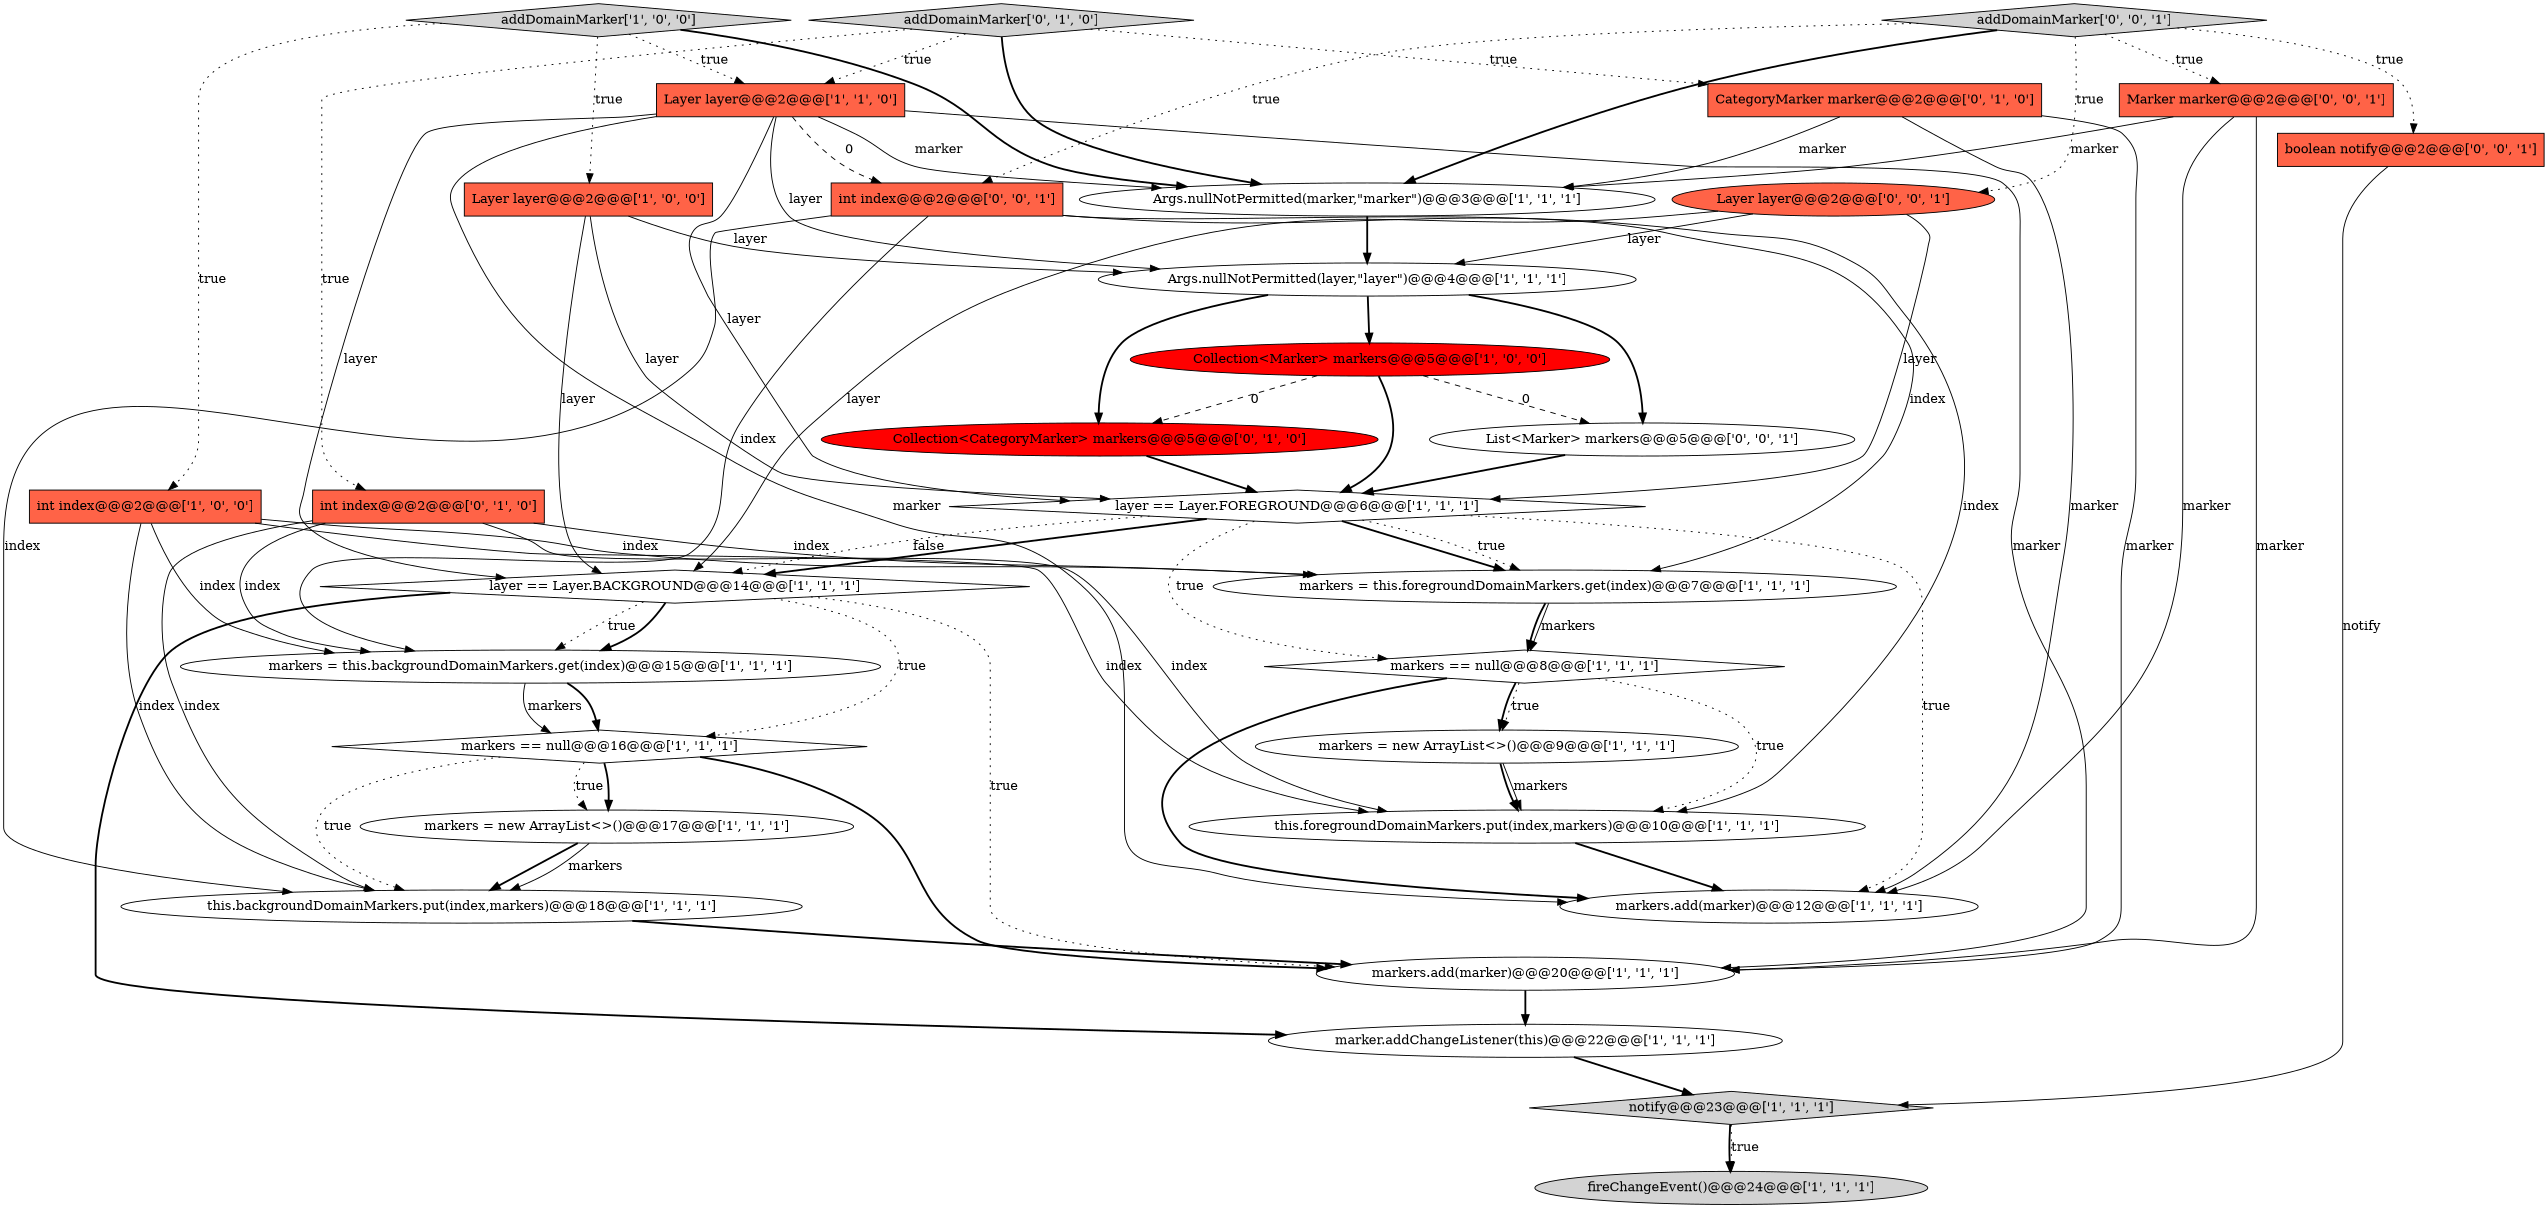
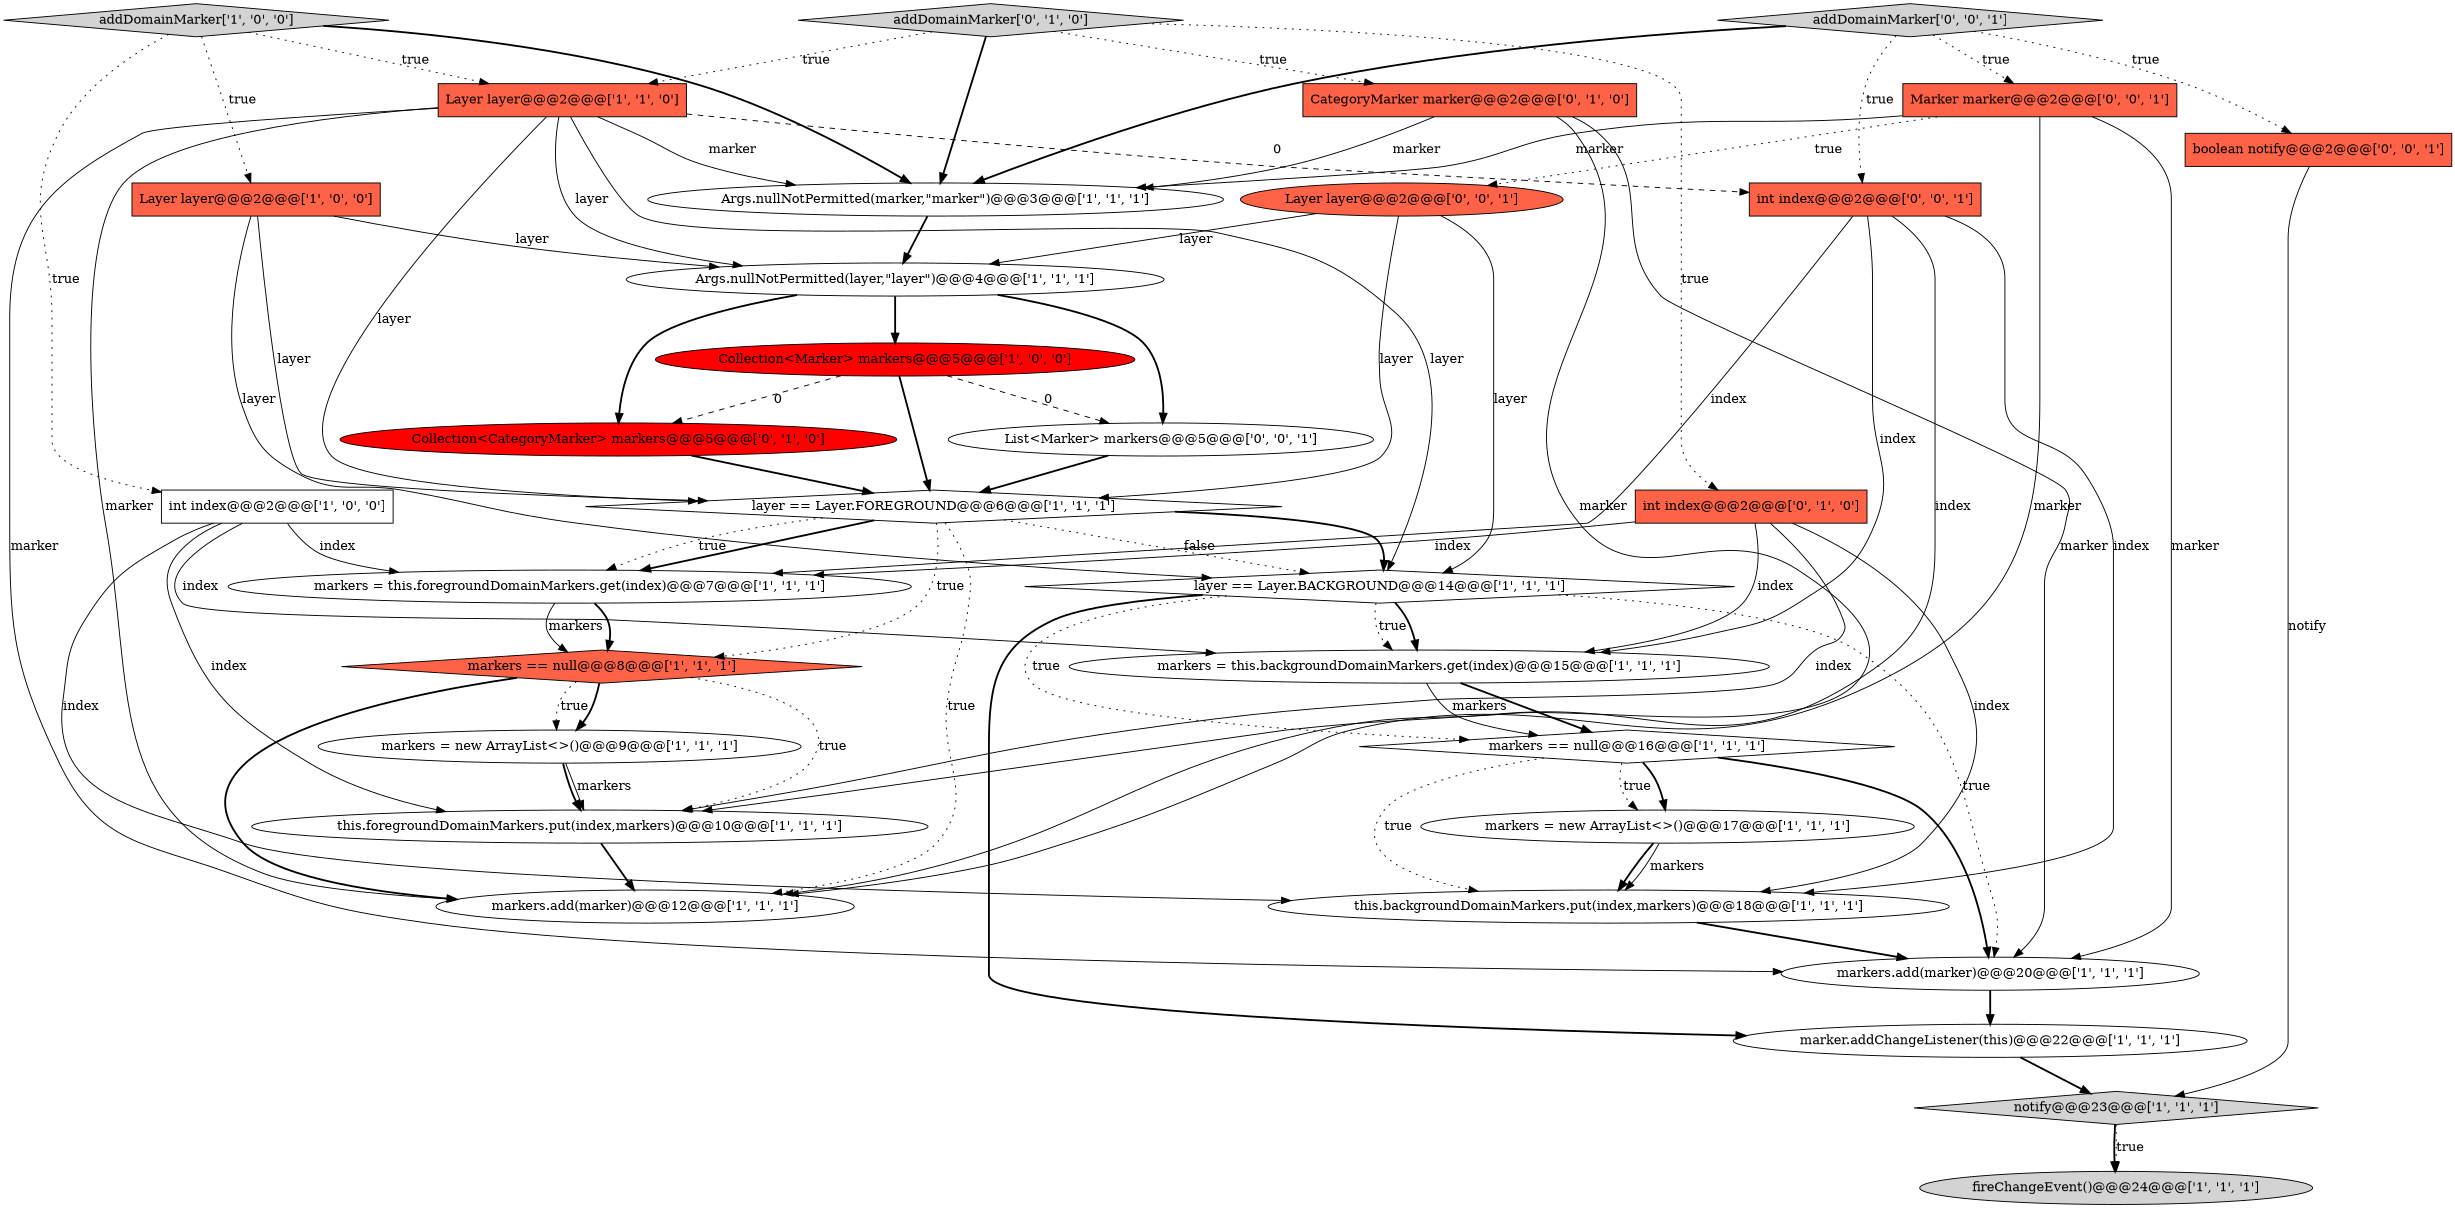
(2071, 142) -> (1717, 150)
(145, 507) -> (277, 507)
(1524, 667) -> (602, 667)
